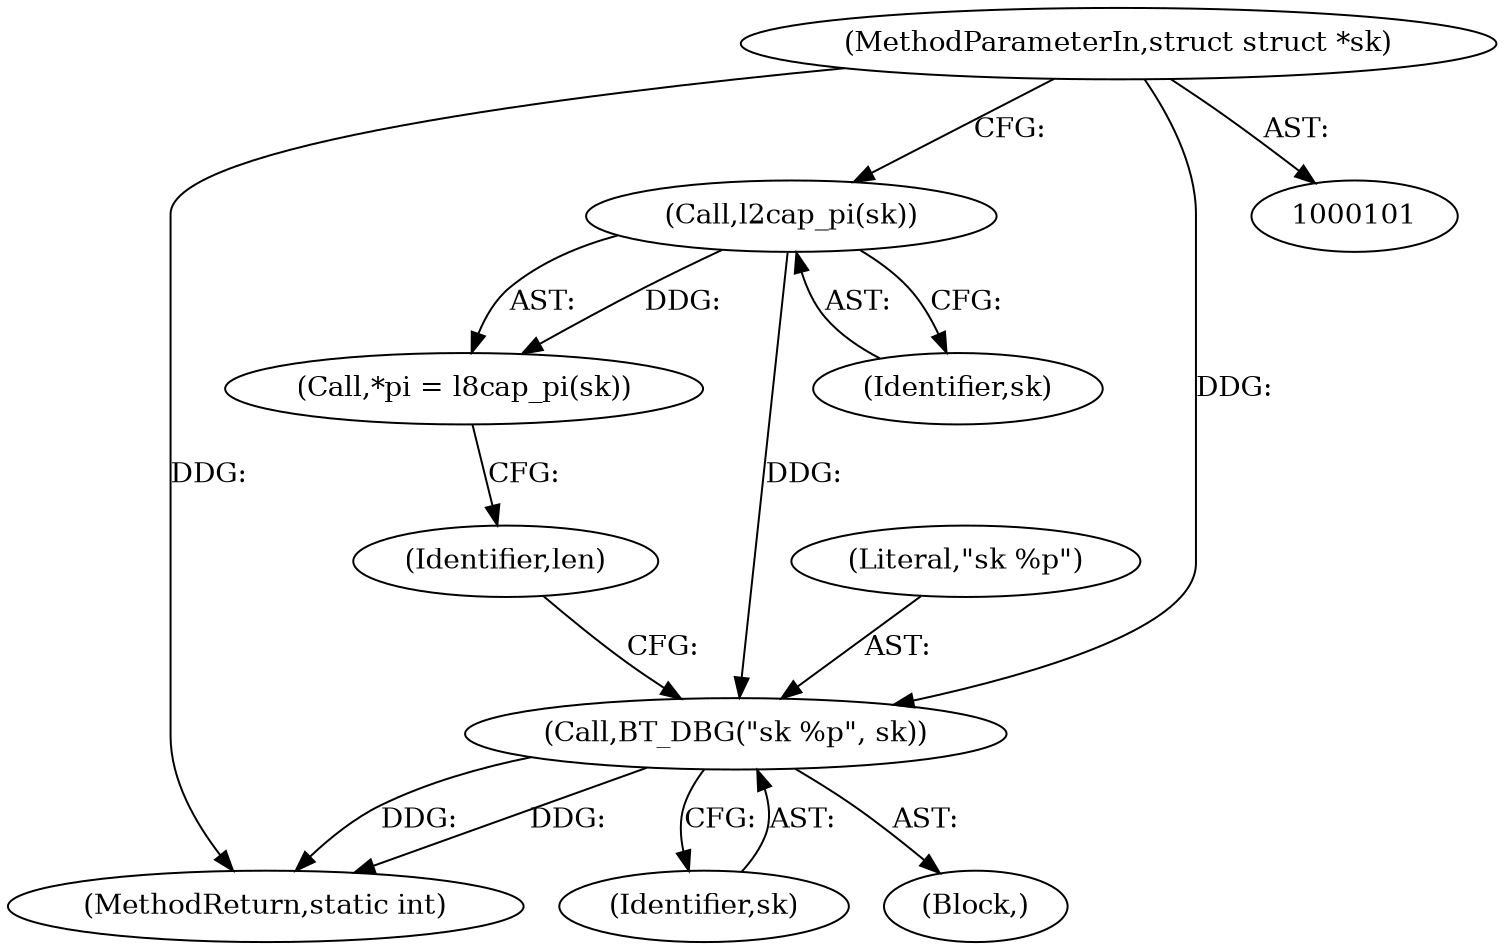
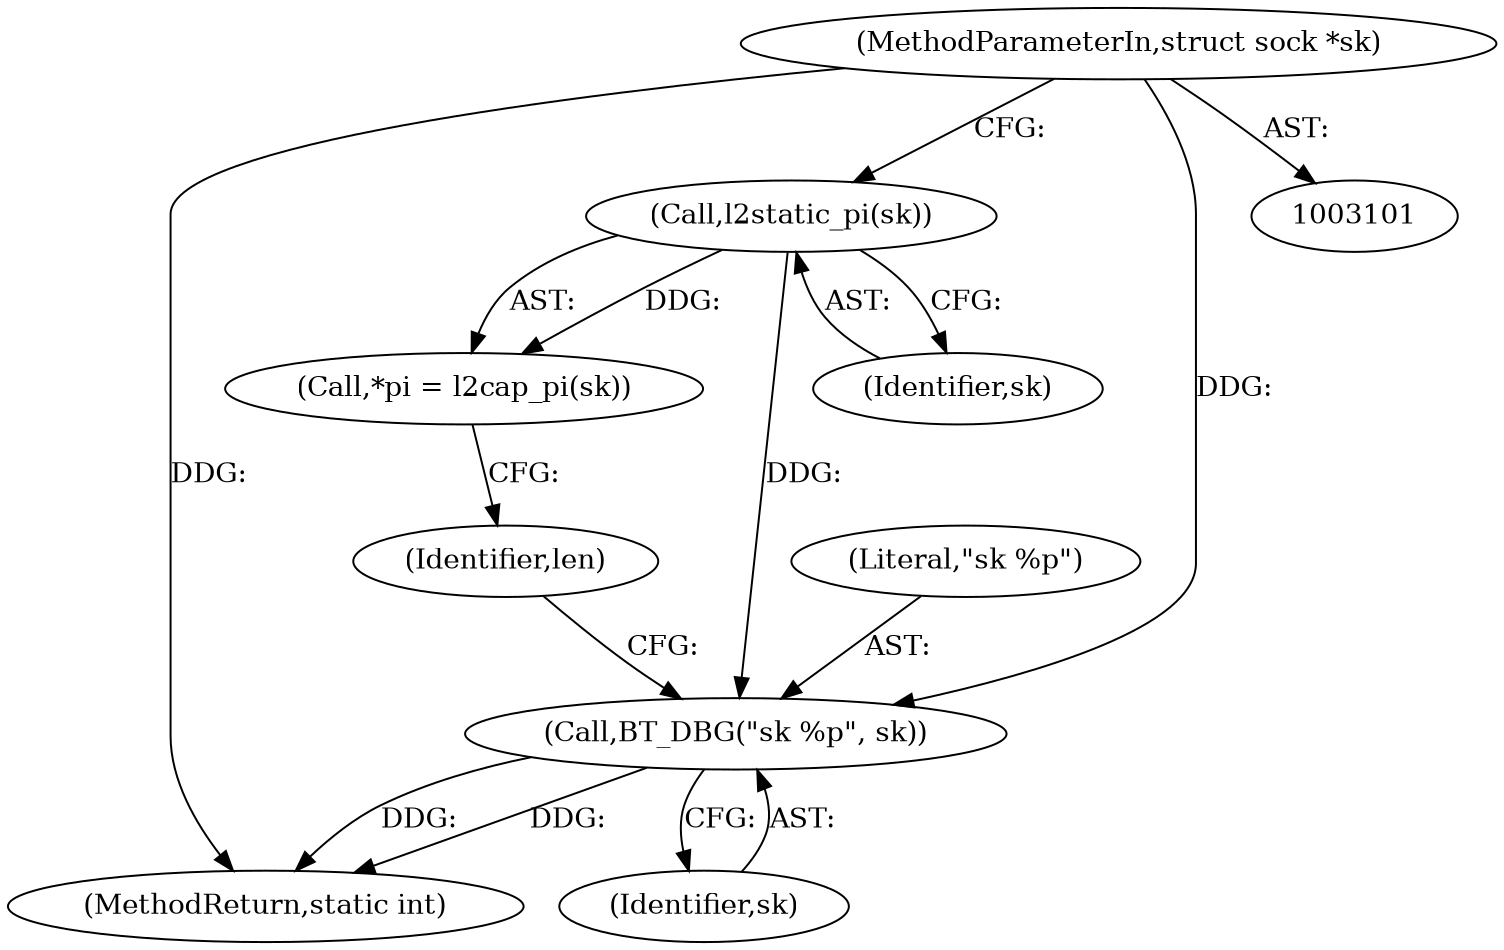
(1119, 44) -> (1119, 44)
(791, 216) -> (791, 216)
(1355, 216) -> (1355, 216)
(464, 389) -> (464, 389)
(976, 906) -> none
